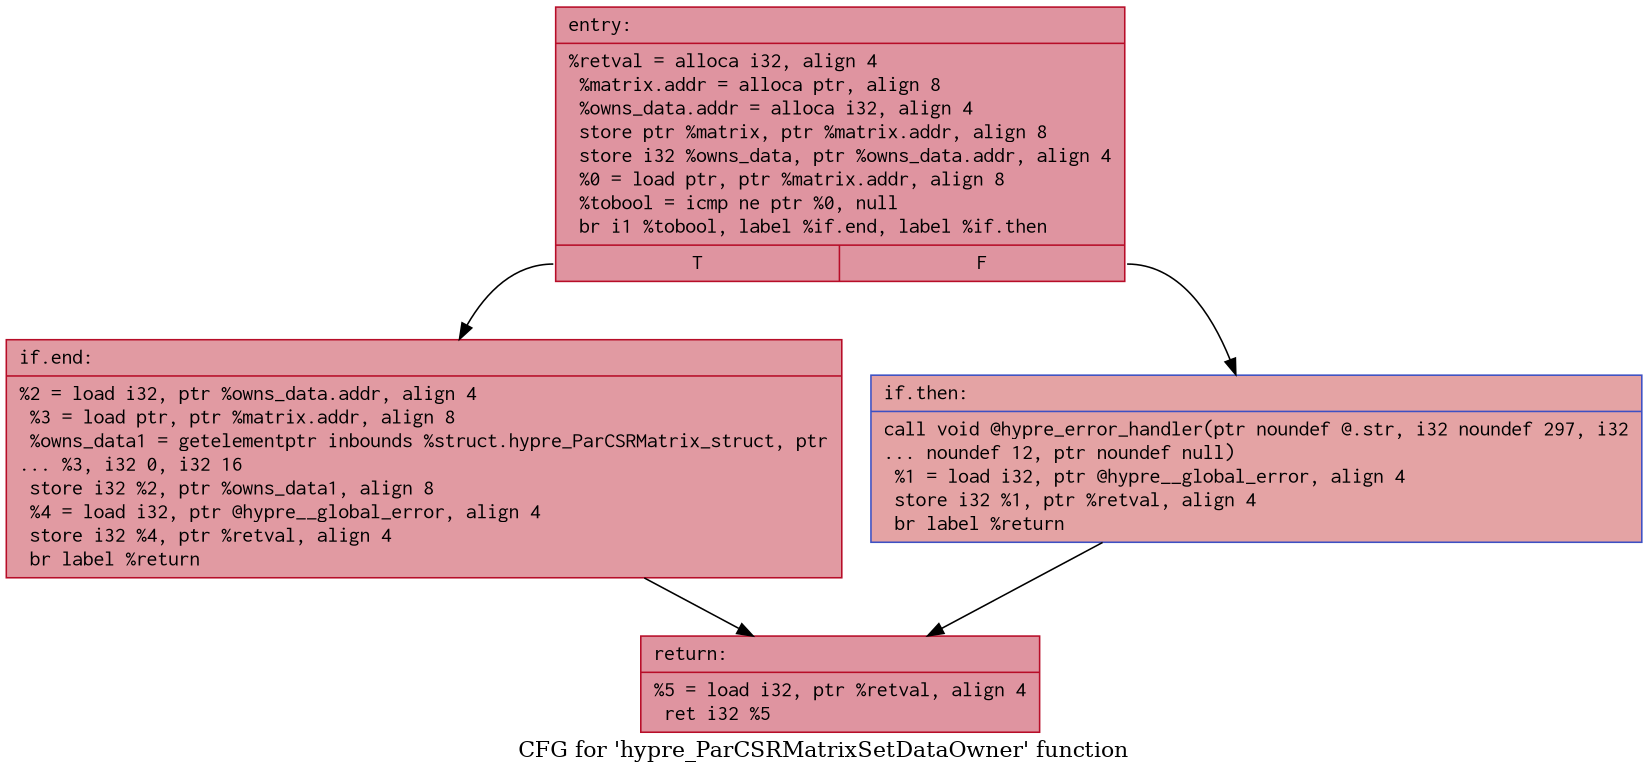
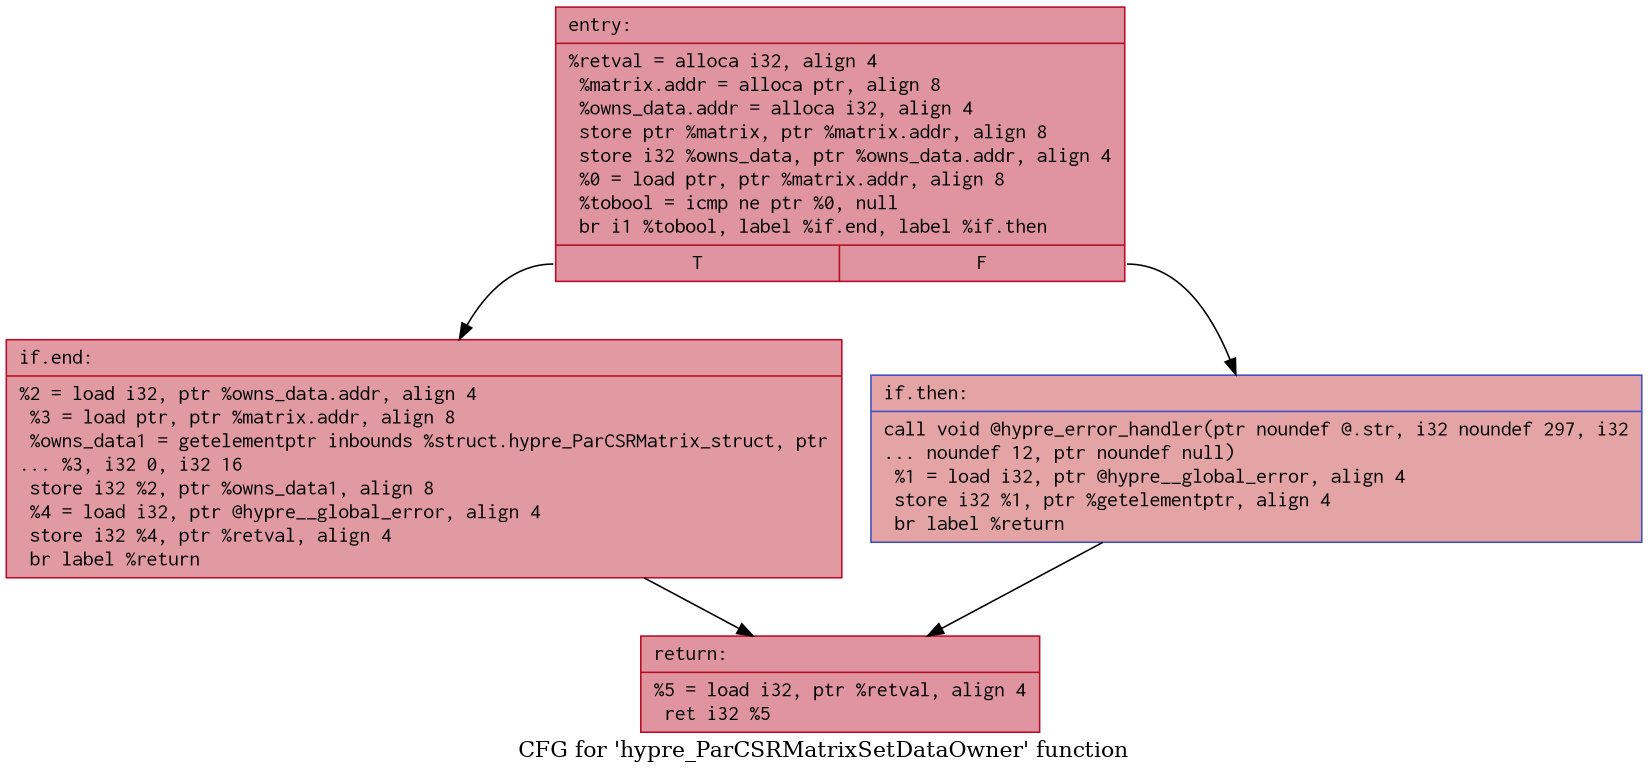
(1070, 500) -> (1107, 500)
